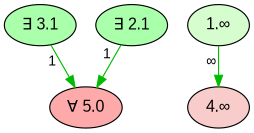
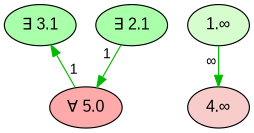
(60, 61) -> (66, 71)
